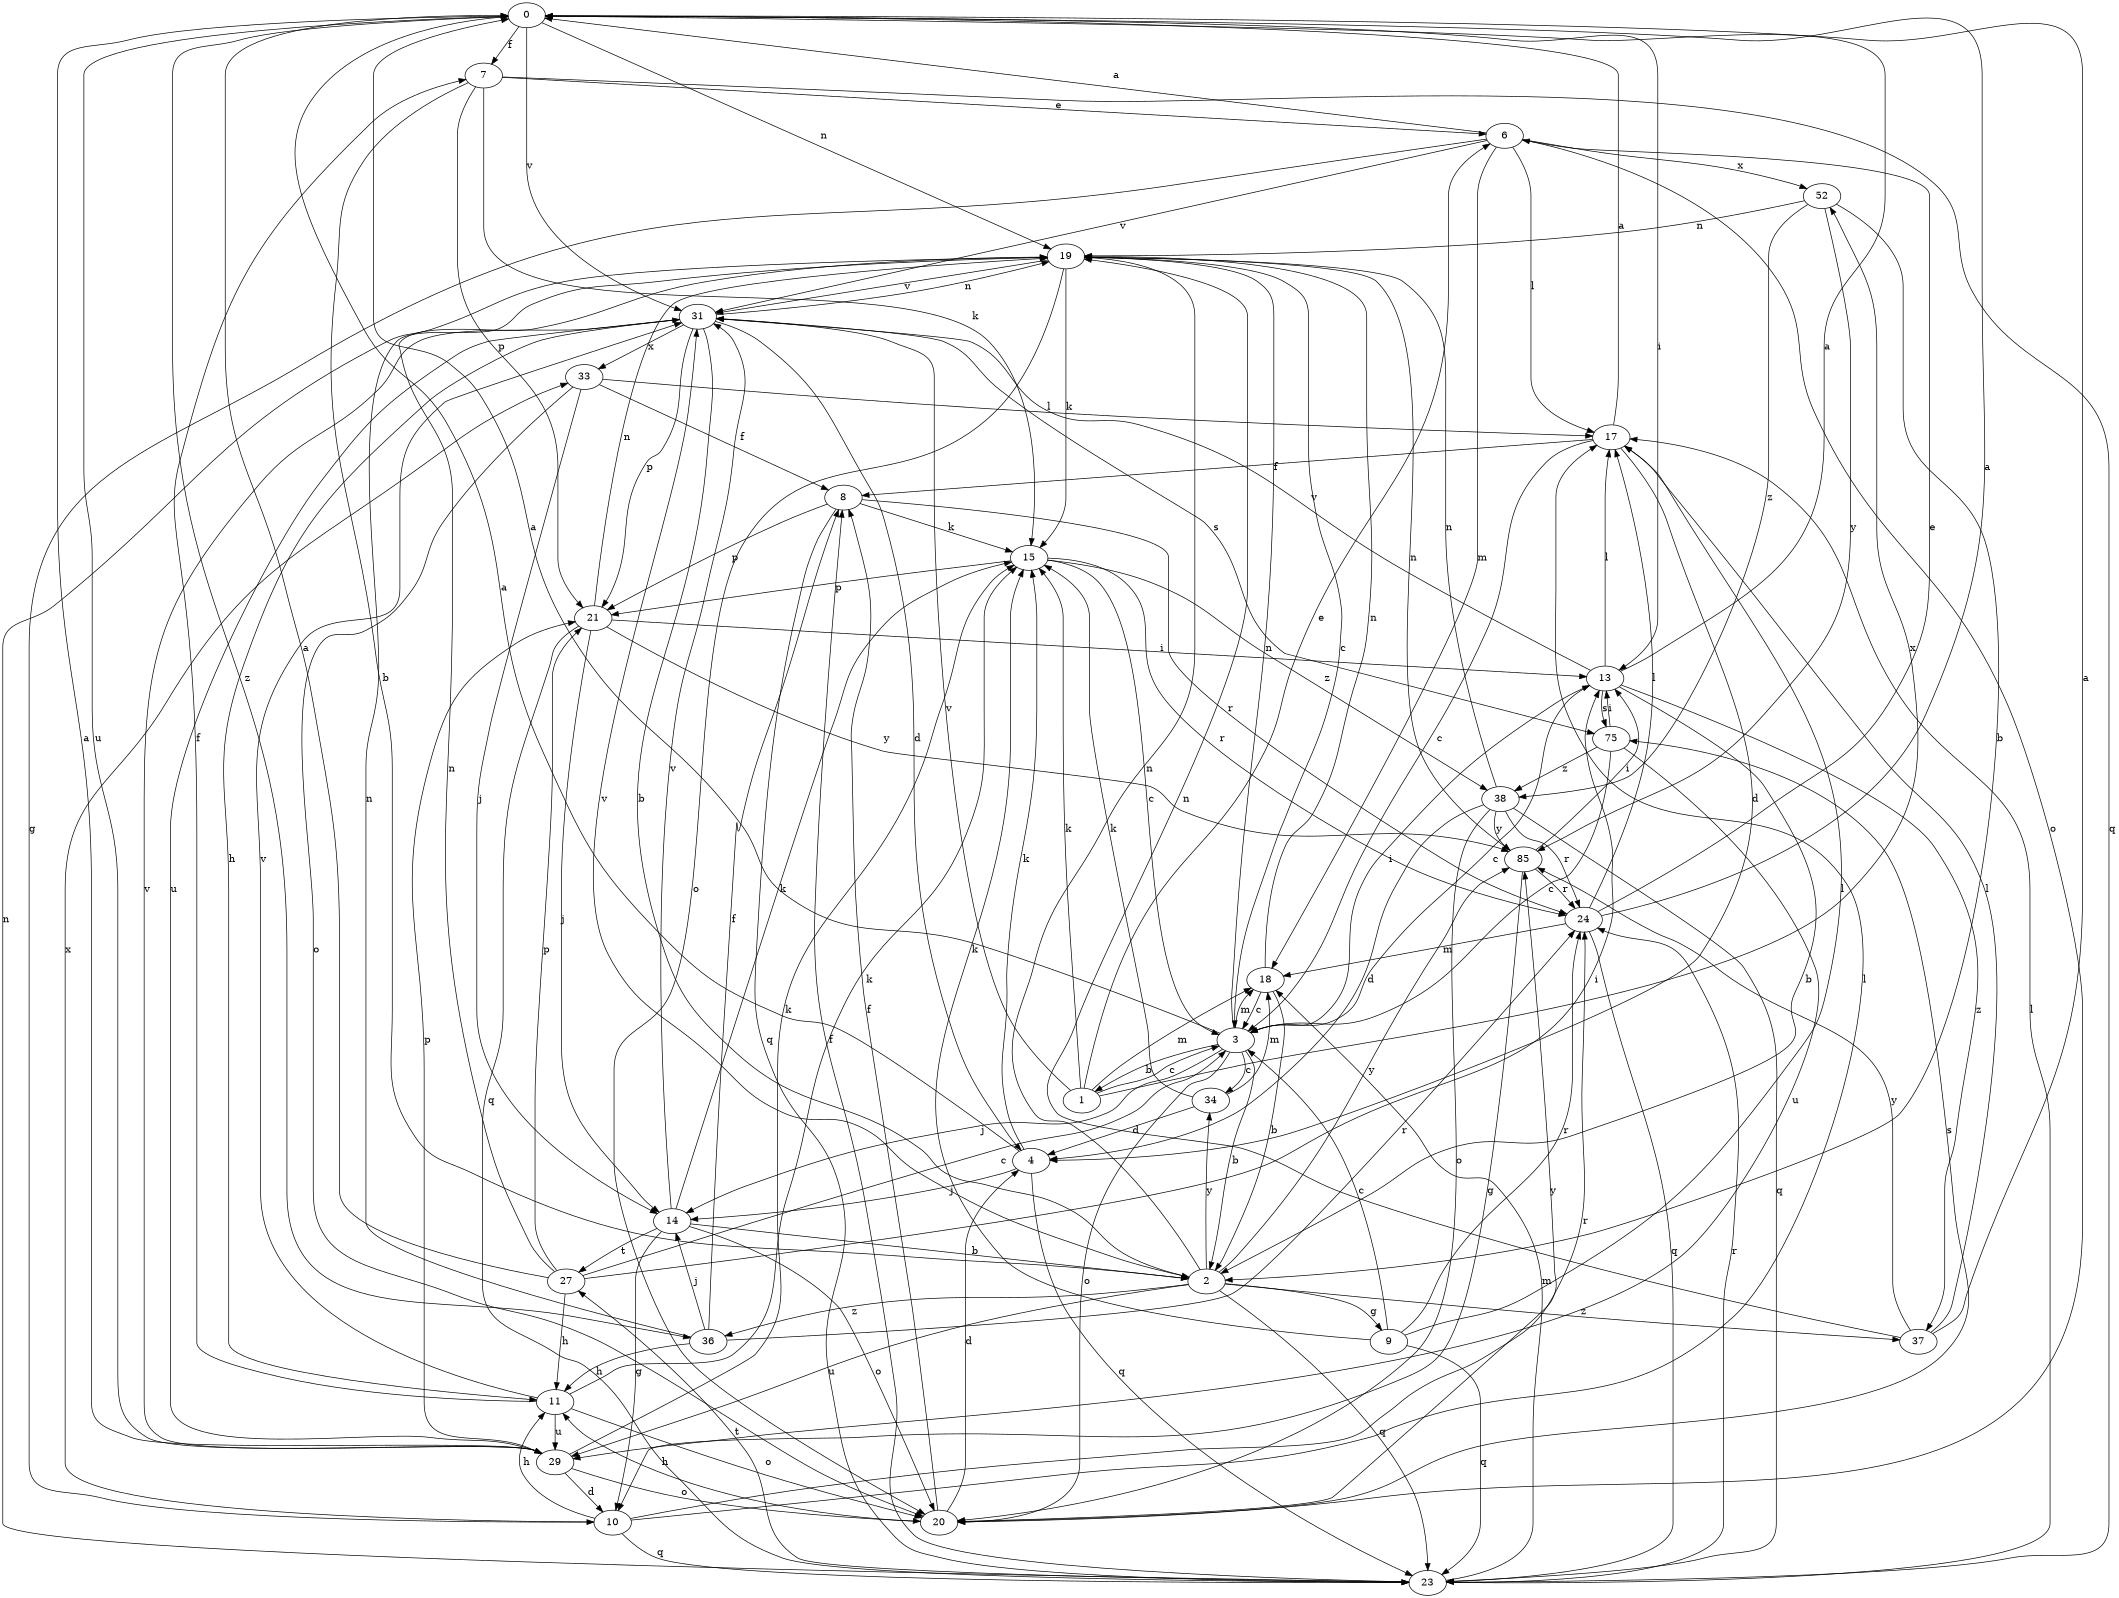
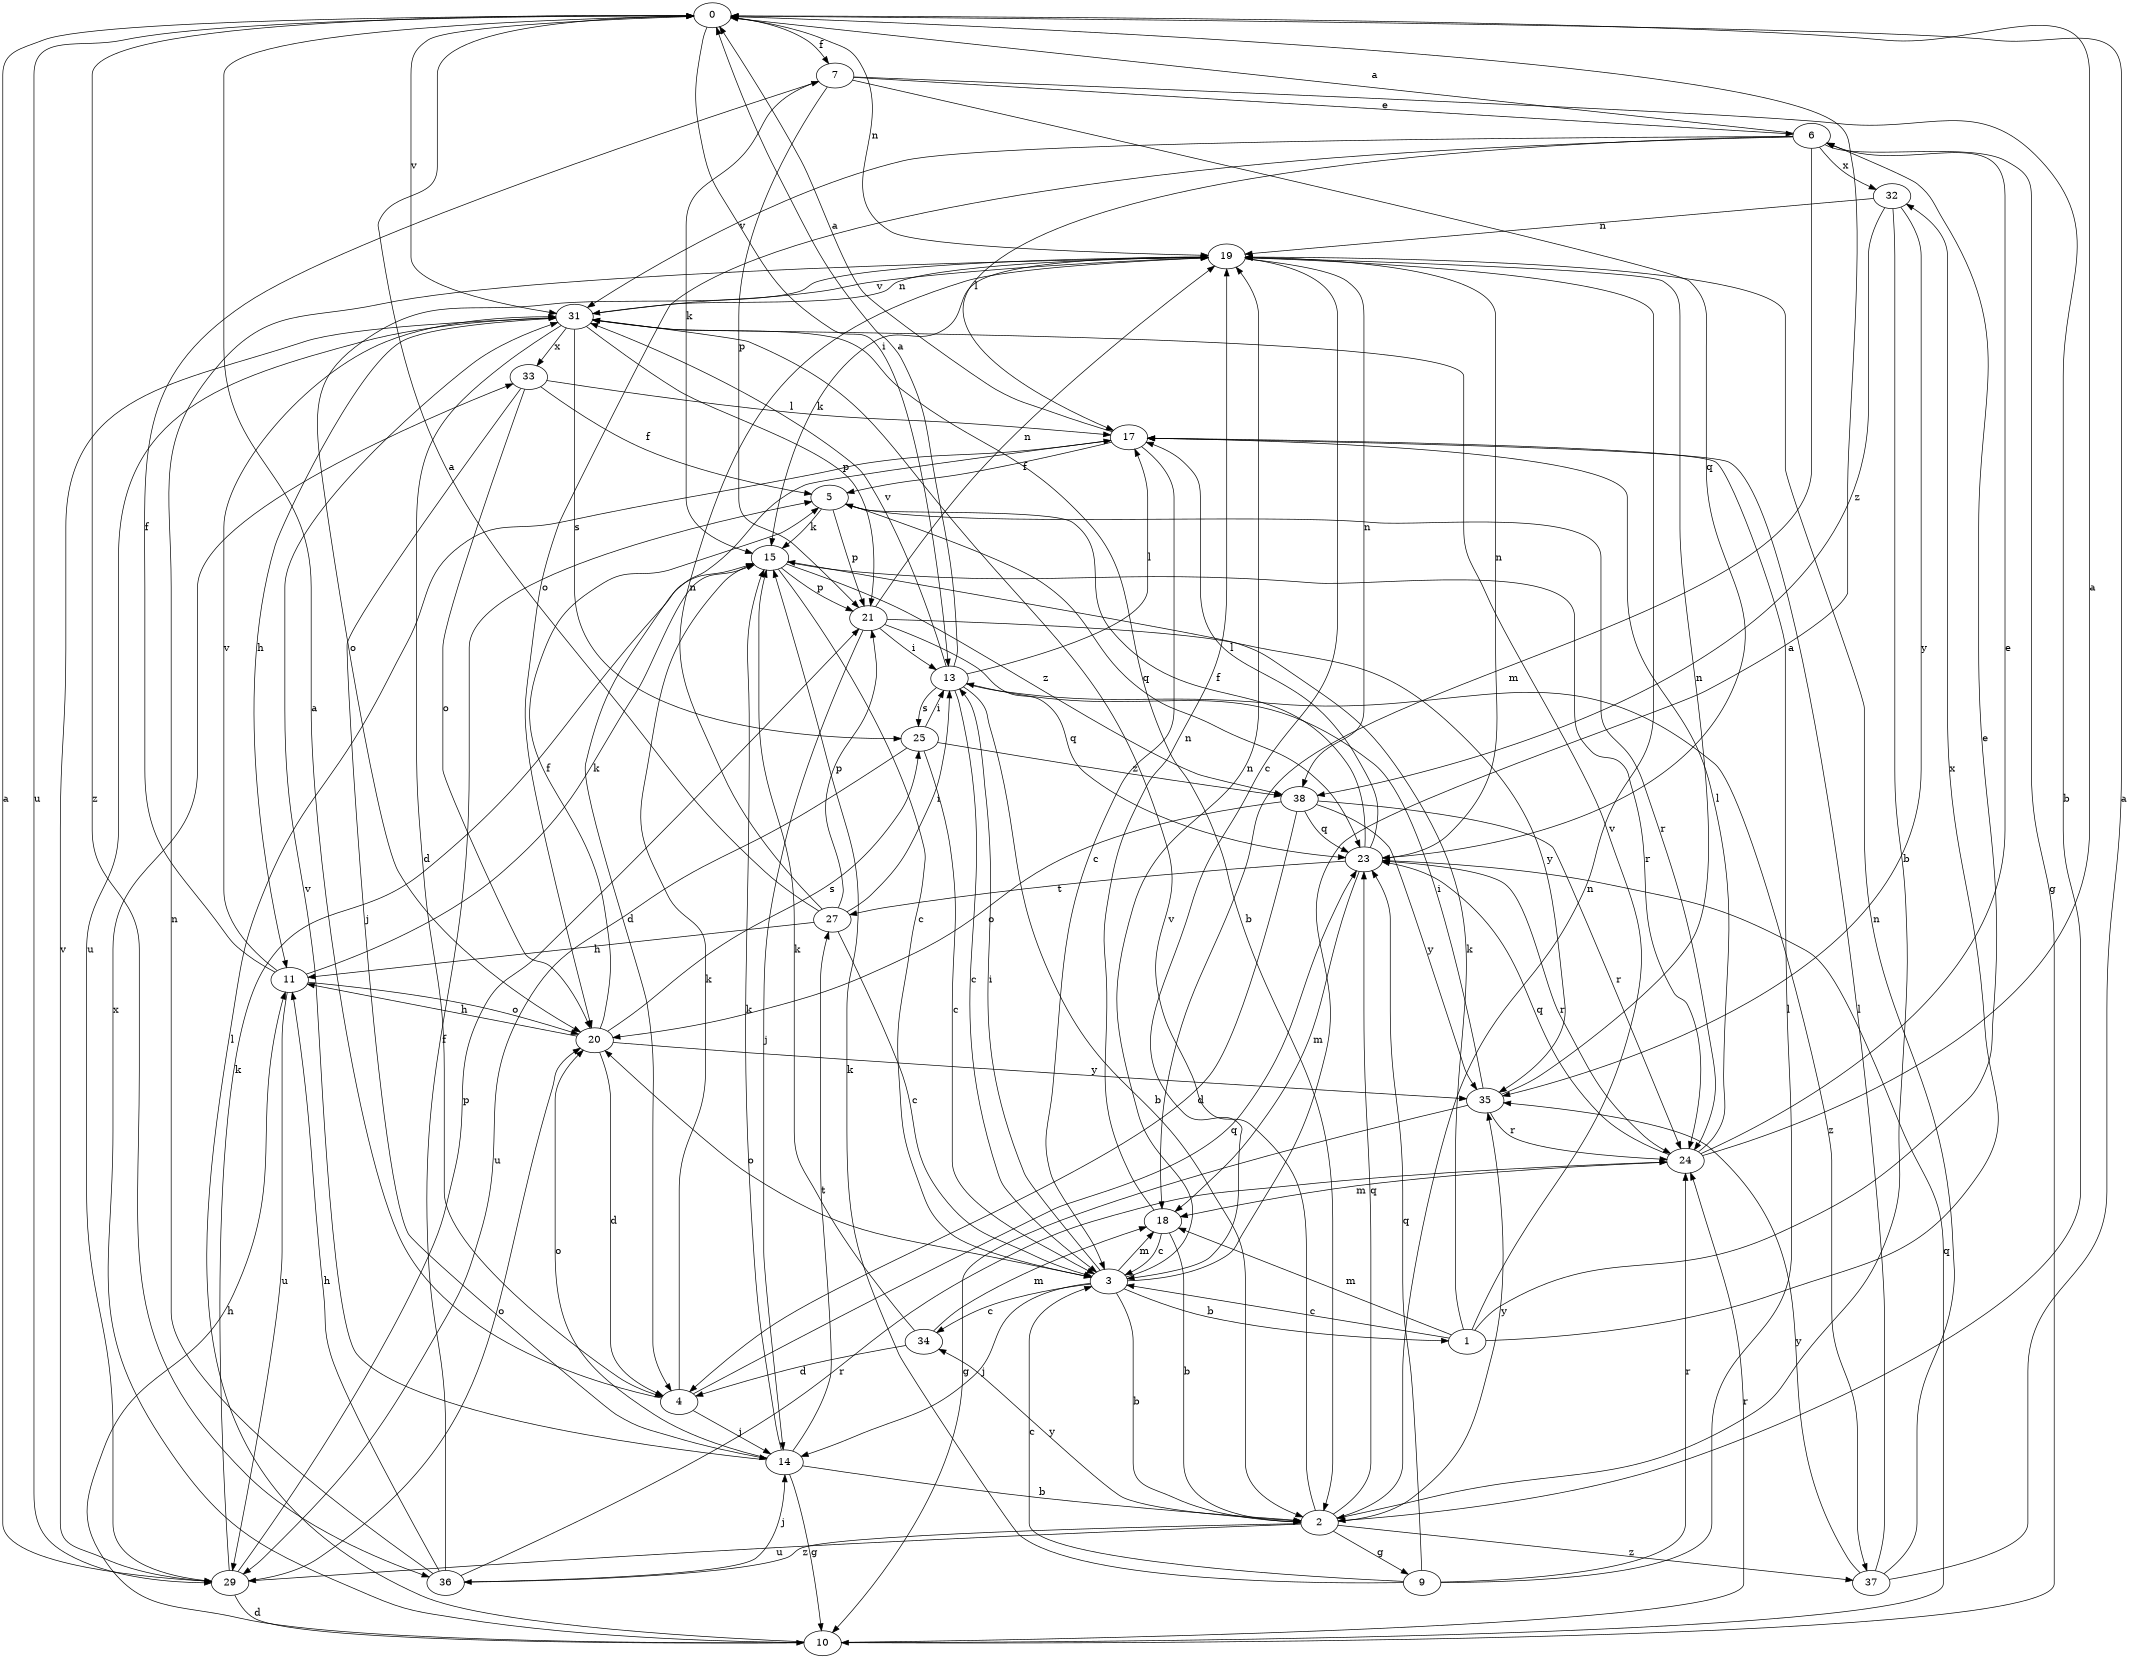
(1822, 196) -> (1892, 196)
(1446, 373) -> (1364, 488)
(843, 498) -> (830, 498)
(1611, 739) -> (920, 739)
(1523, 859) -> (1485, 1101)
